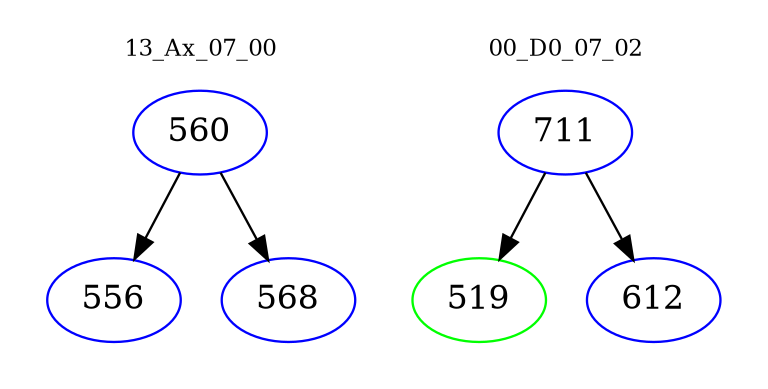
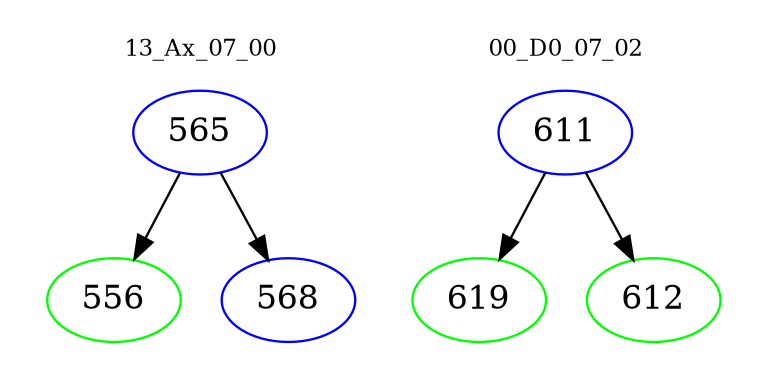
(200, 133) -> (200, 133)
(565, 133) -> (565, 133)
(114, 300) -> (114, 300)
(479, 300) -> (479, 300)
(654, 300) -> (654, 300)
